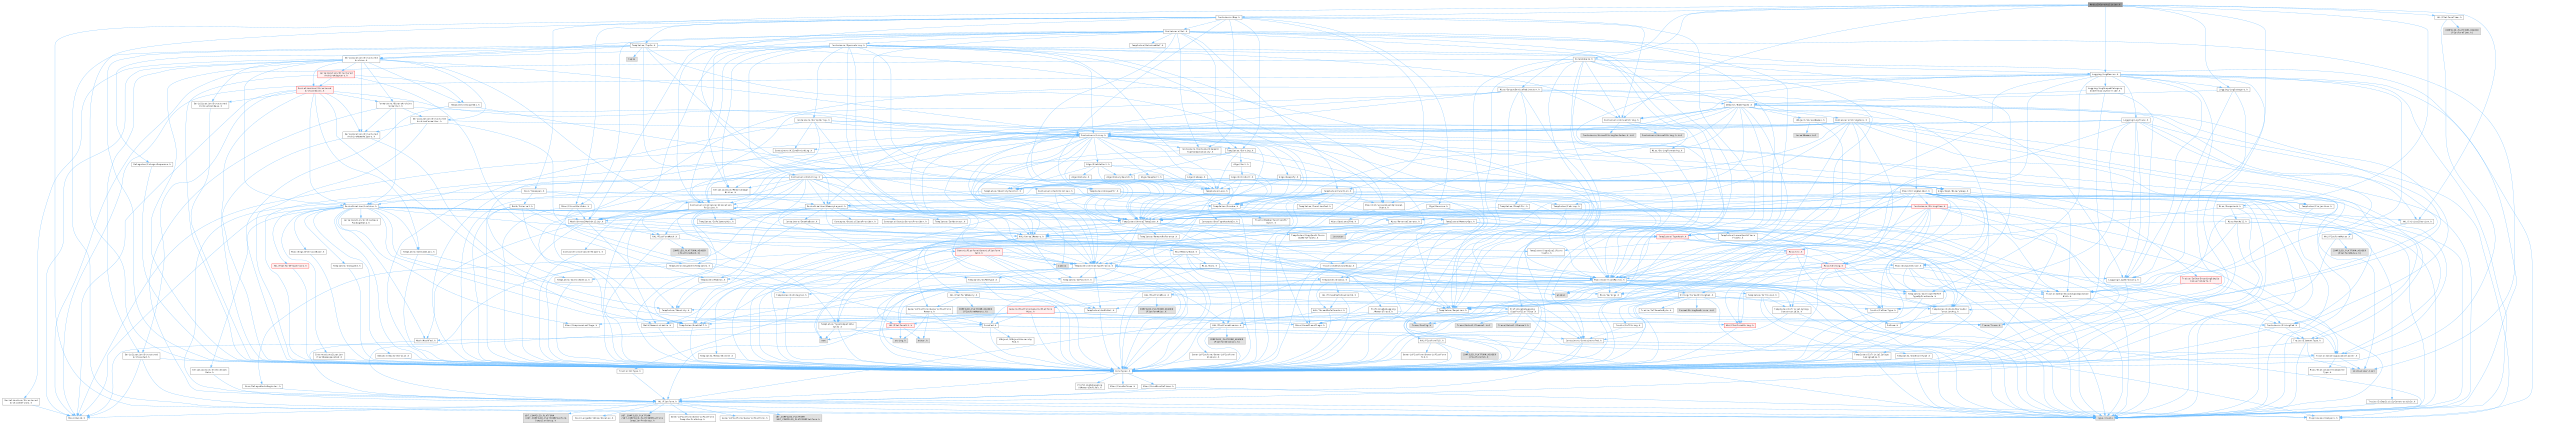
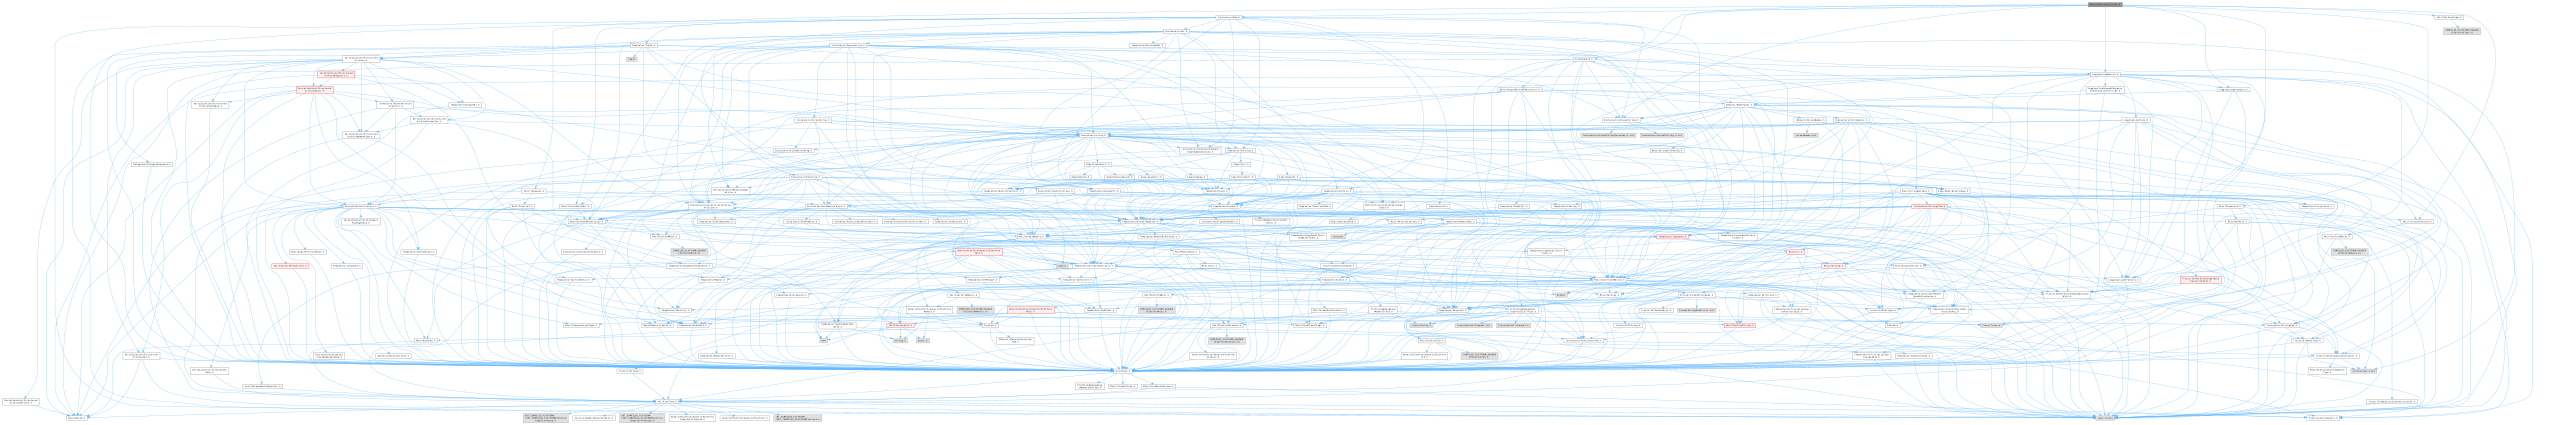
(1339, 295) -> none
(1963, 367) -> none
